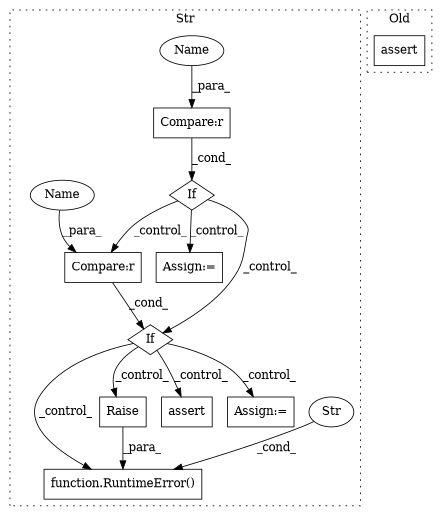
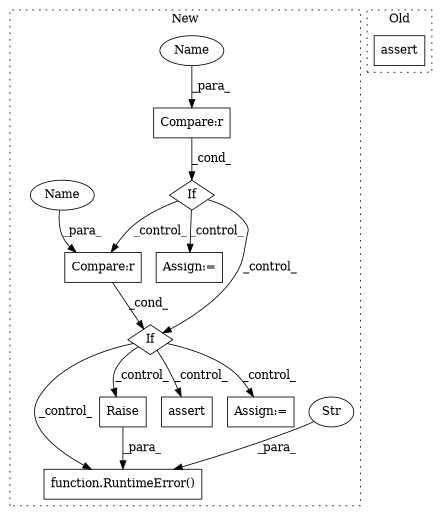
(185, 20) -> (185, 20)
(277, 448) -> (277, 448)
